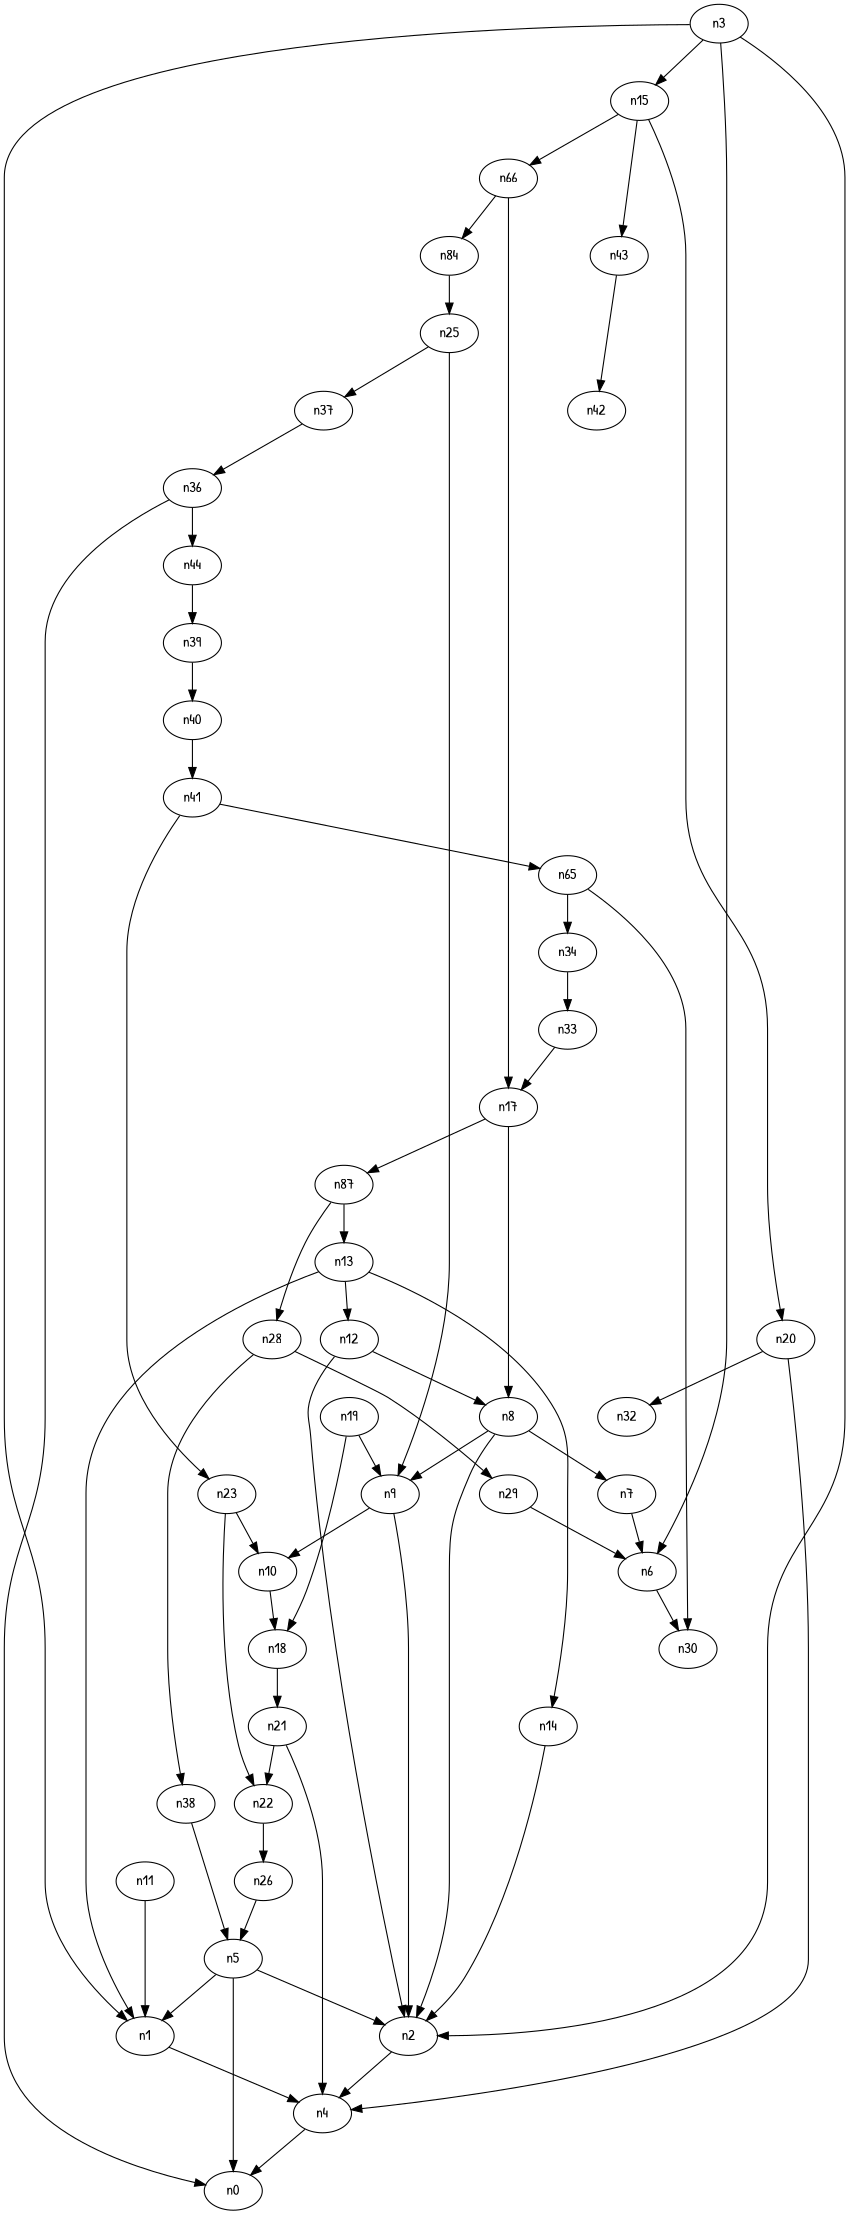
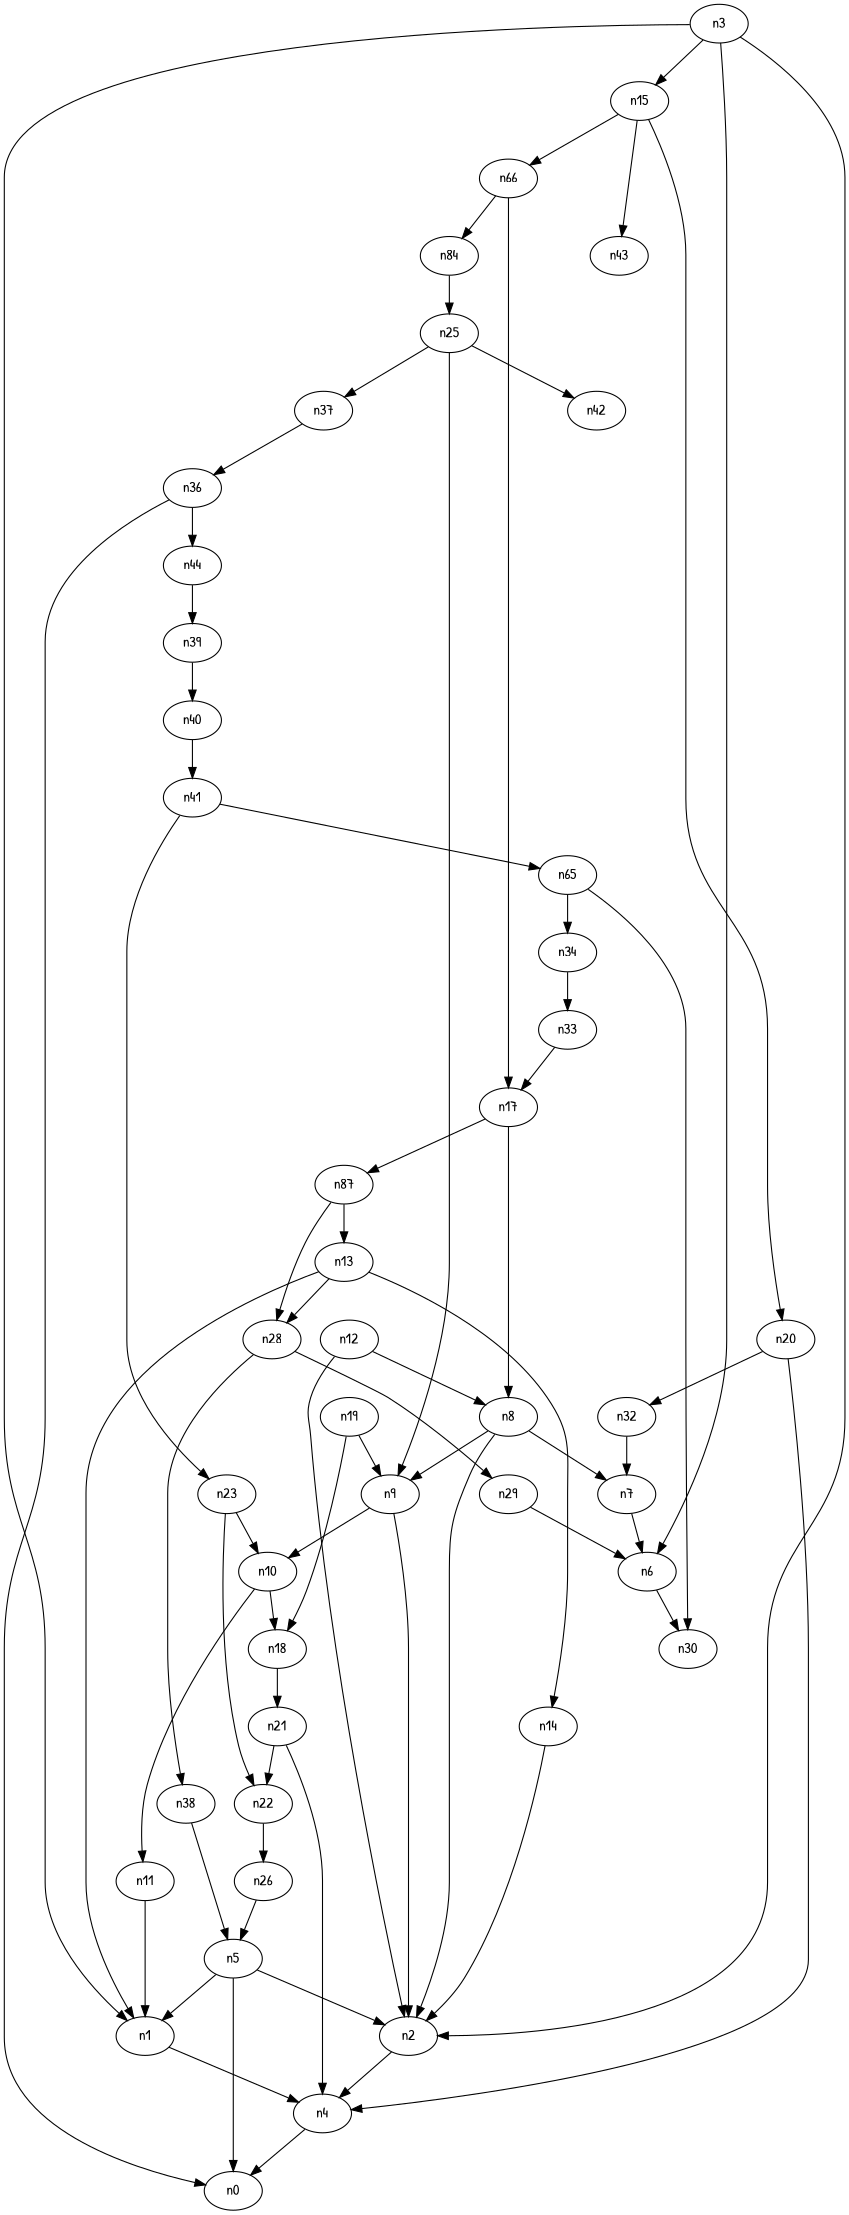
(609, 328) -> (518, 369)
(346, 1295) -> (312, 1297)
none -> (627, 1450)
none -> (180, 1705)
